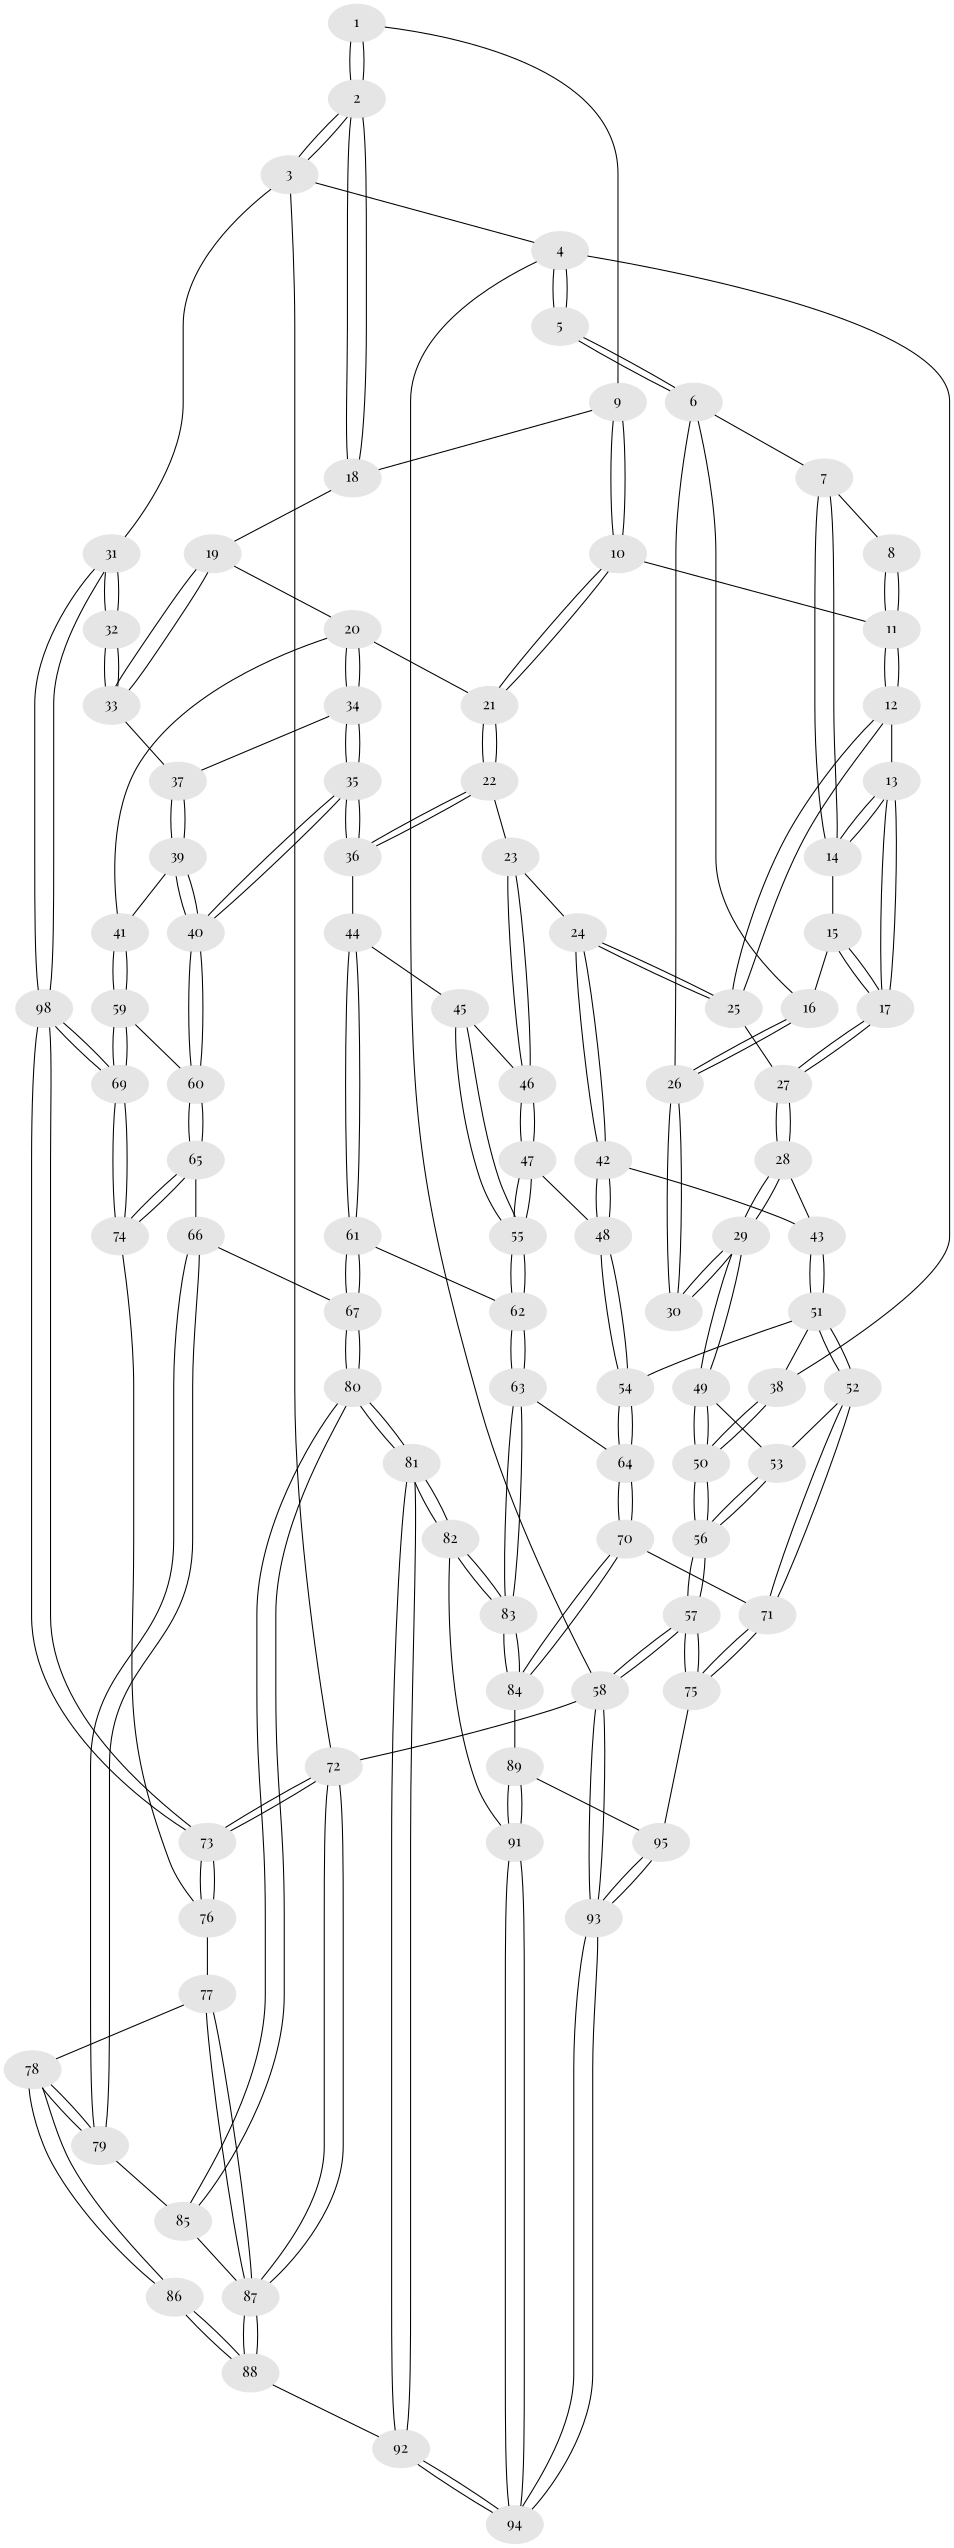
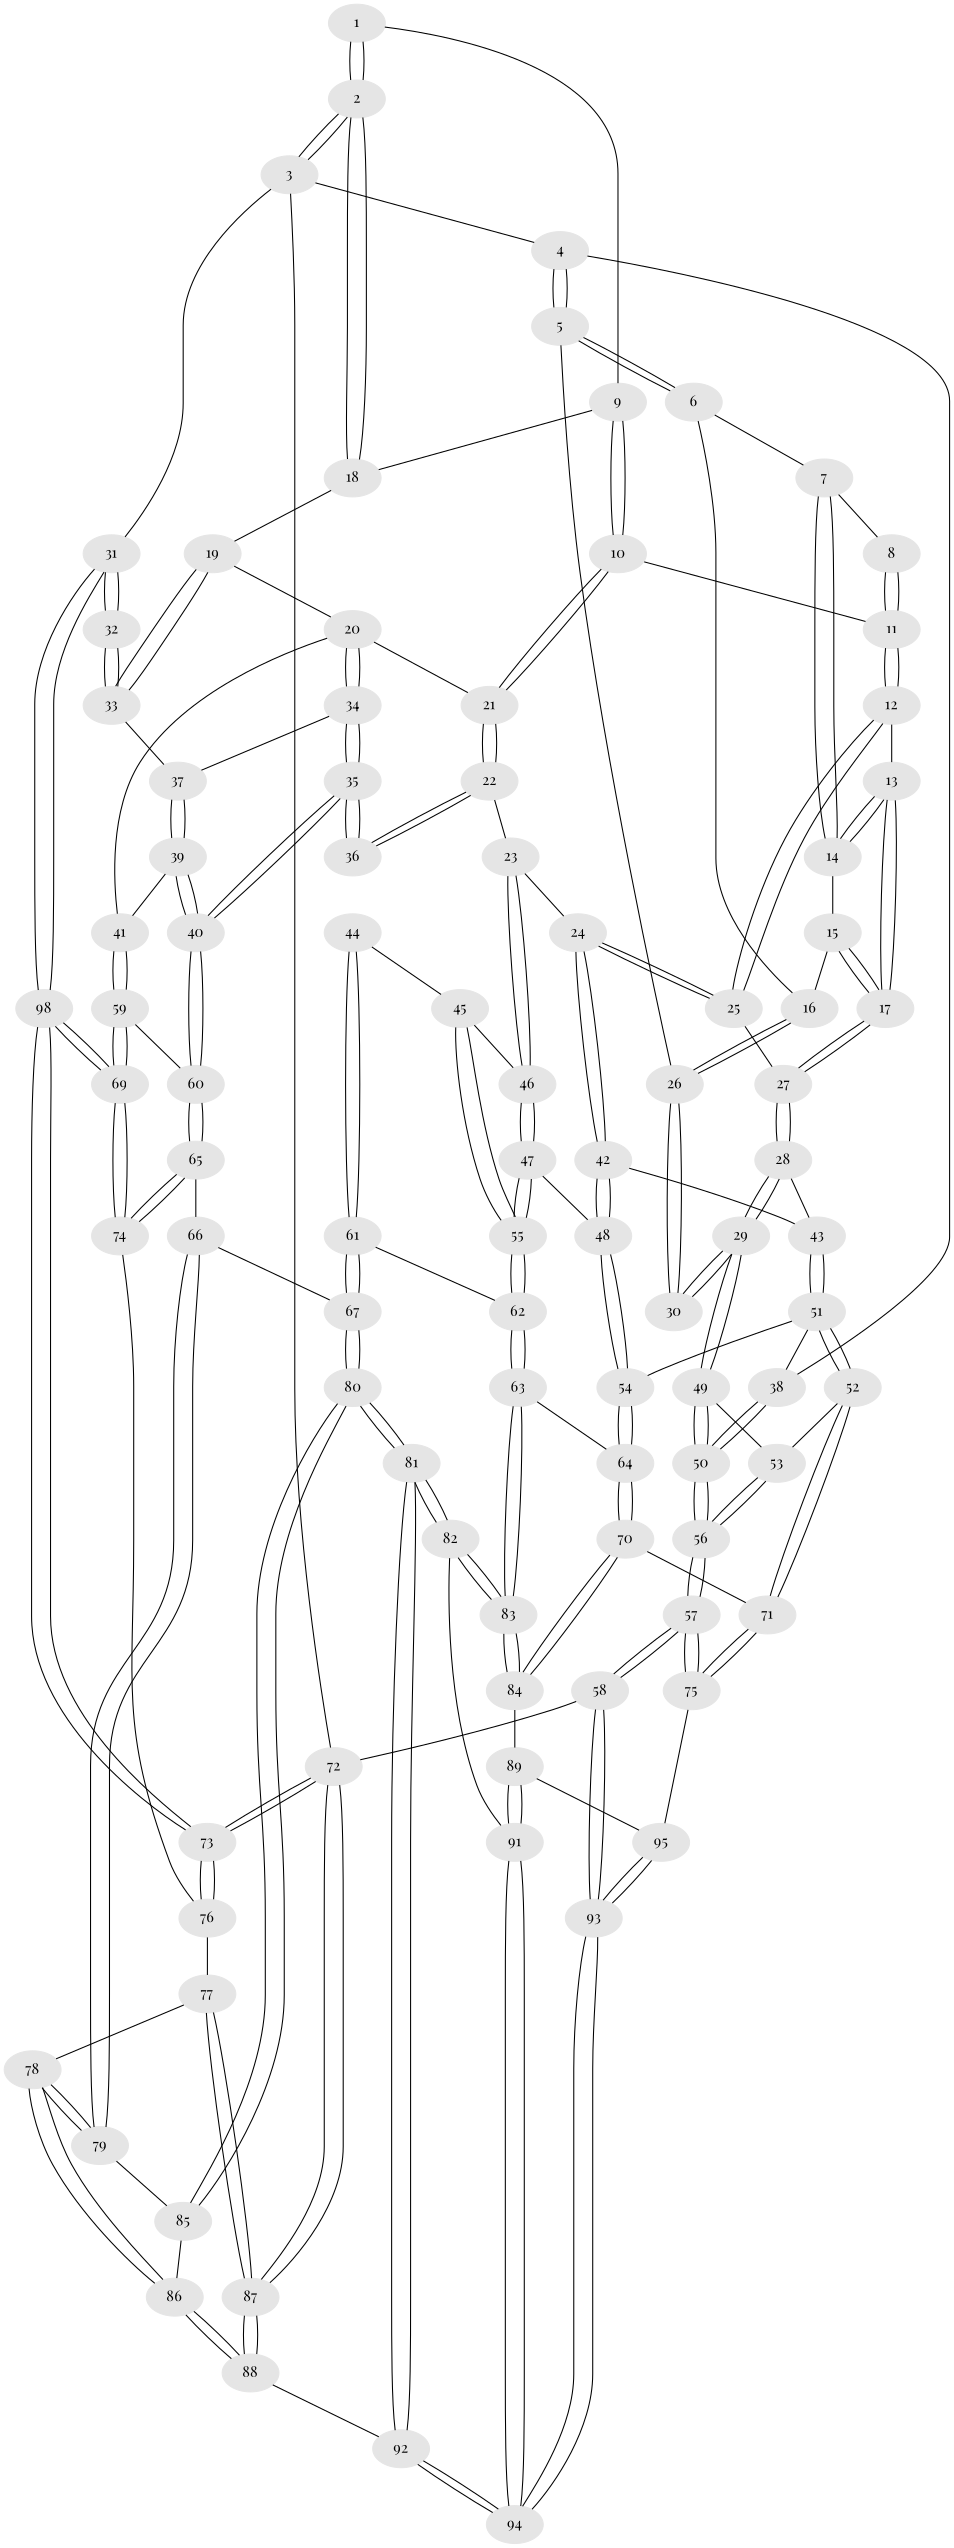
(676, 743) -> (601, 708)
(353, 895) -> none
(411, 953) -> none
(217, 2259) -> (179, 2259)
